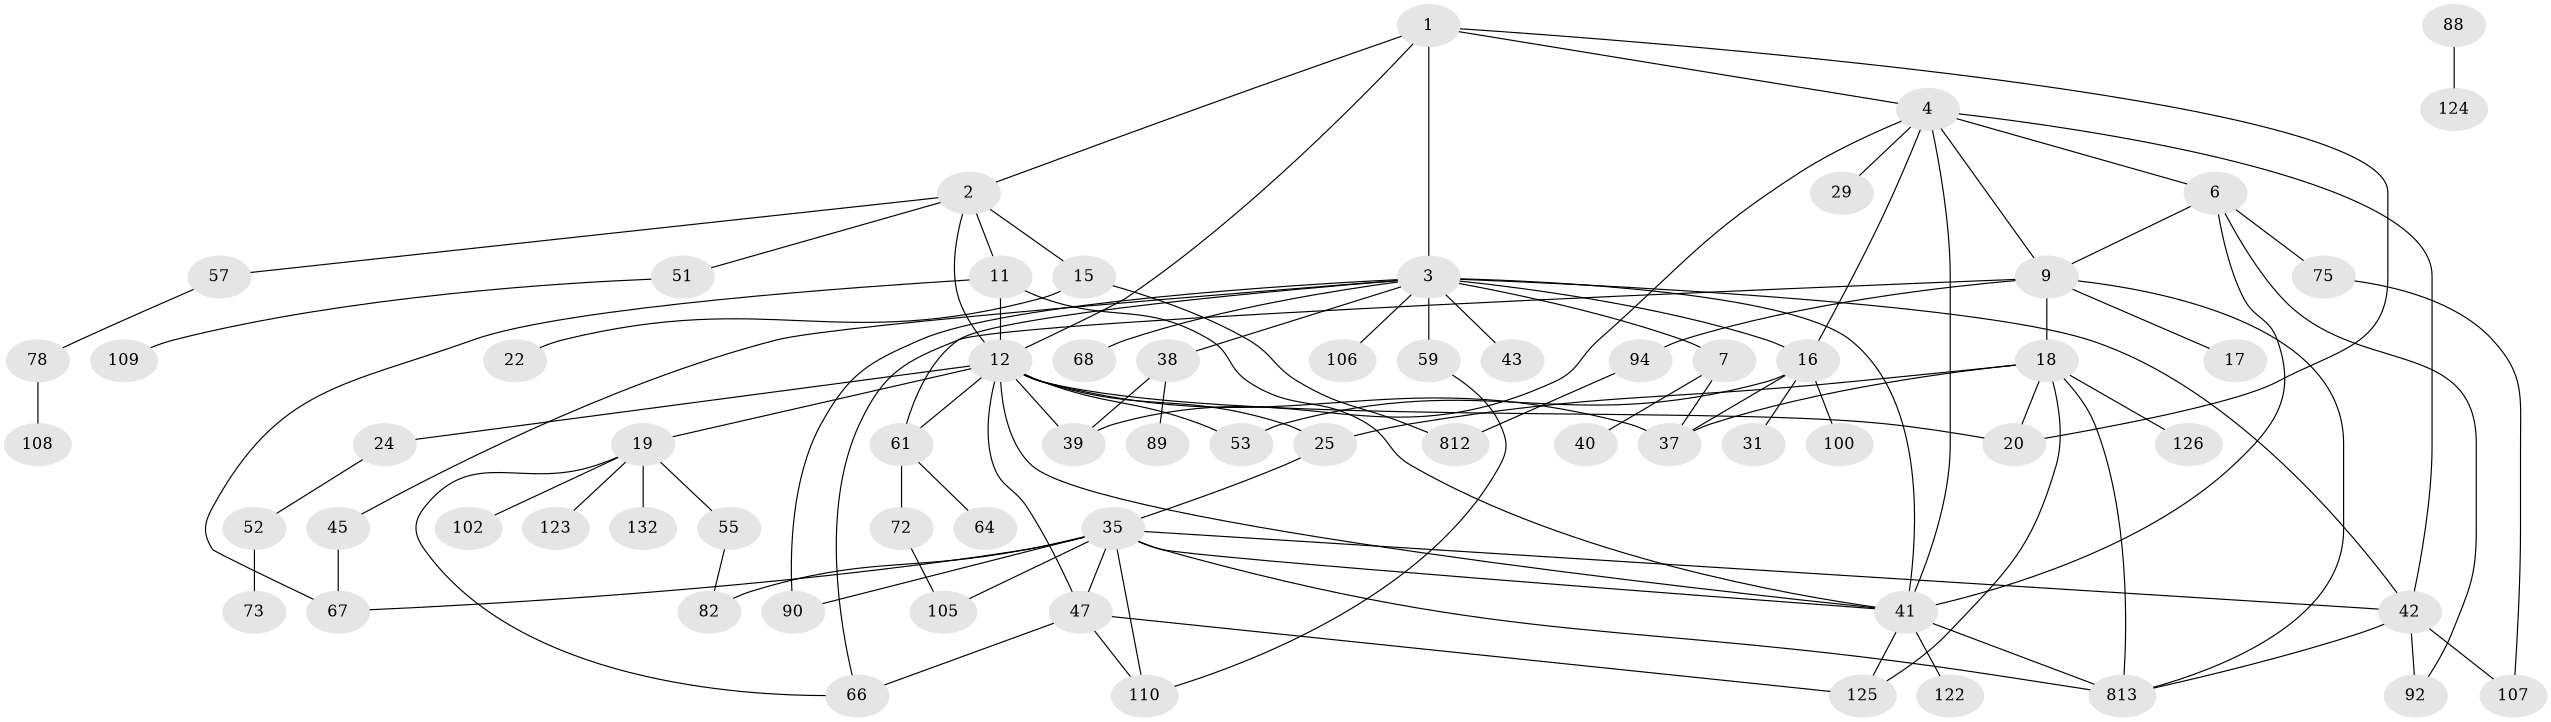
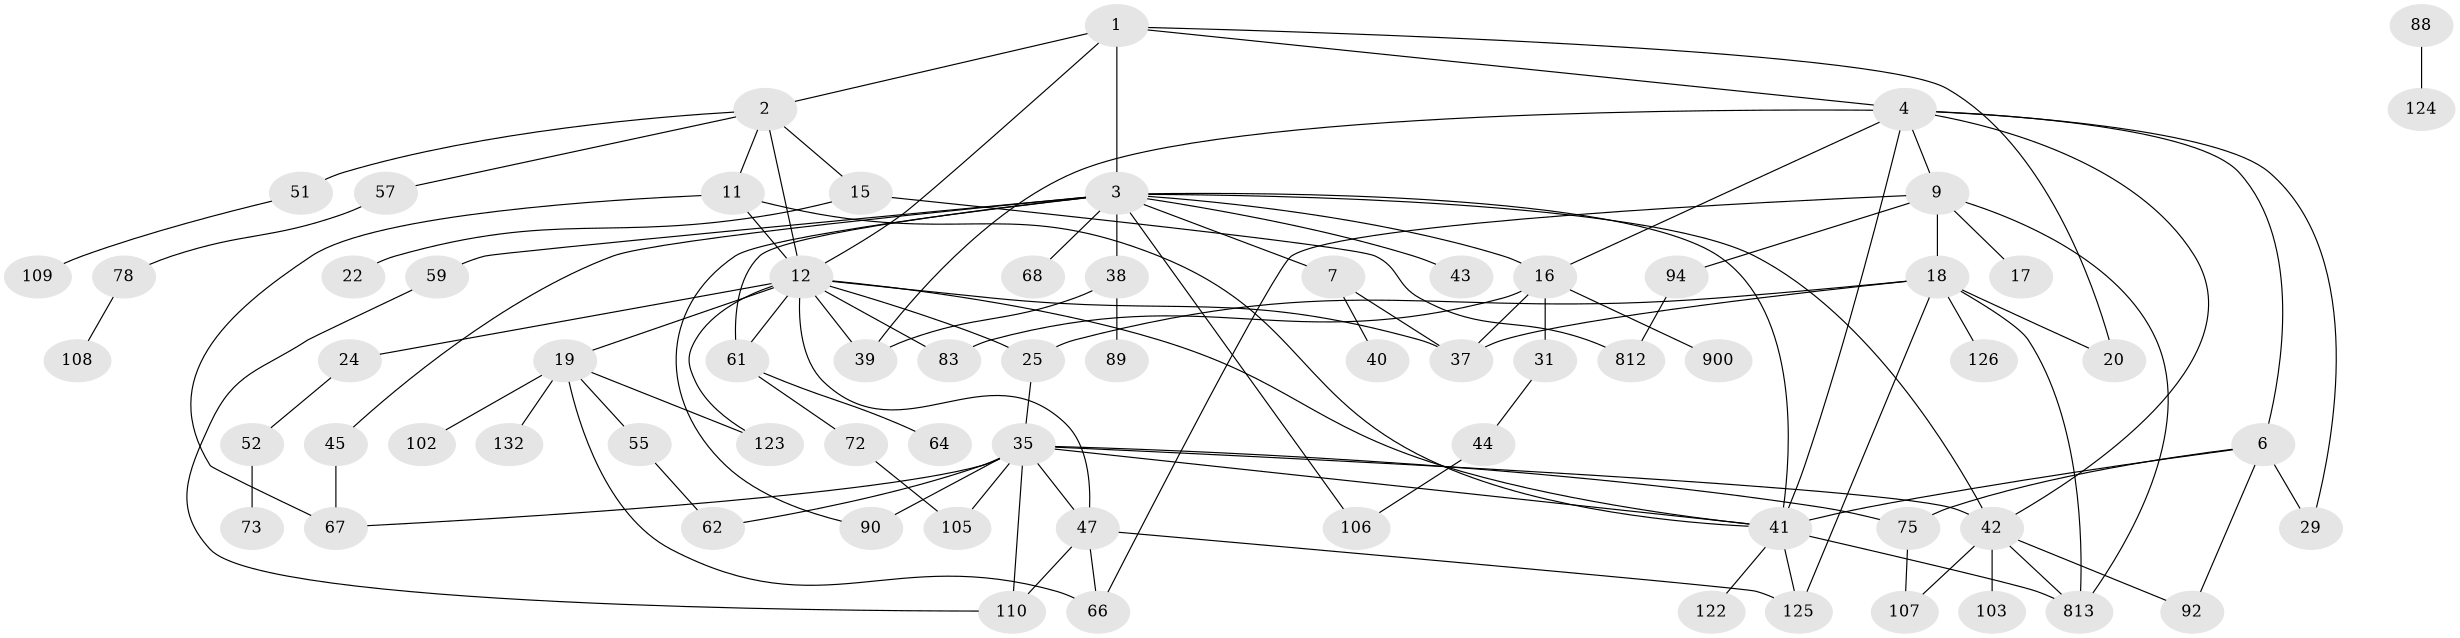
(2131, 235) -> (2287, 487)
(1672, 415) -> (692, 348)
(1241, 445) -> (949, 361)
none -> (1483, 445)
(1840, 445) -> (1719, 361)
(710, 612) -> (713, 528)
none -> (1992, 612)
(1612, 632) -> (1675, 488)
